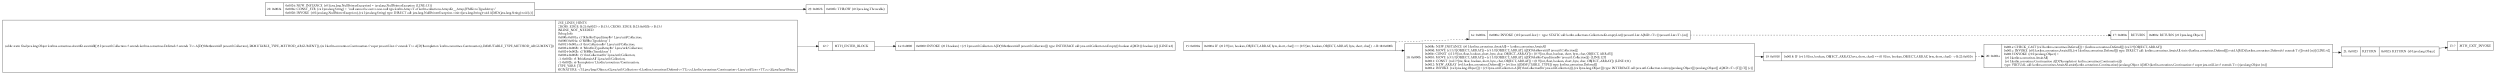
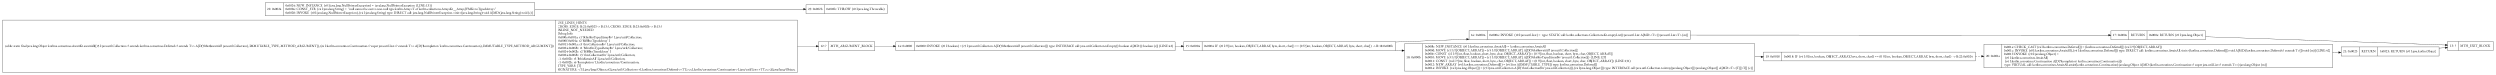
(1899, 35) -> (1899, 35)
(1431, 41) -> (1431, 41)
none -> (2325, 41)
(852, 46) -> (852, 46)
none -> (1178, 46)
(2475, 46) -> (2475, 46)
(2409, 51) -> (2408, 51)
